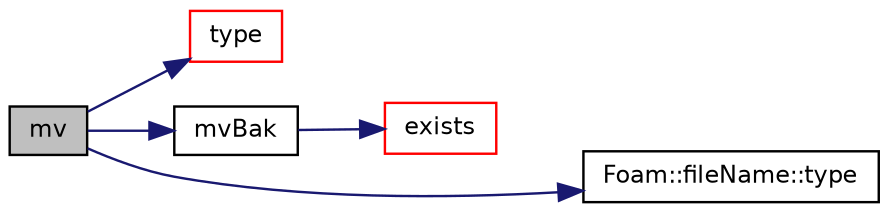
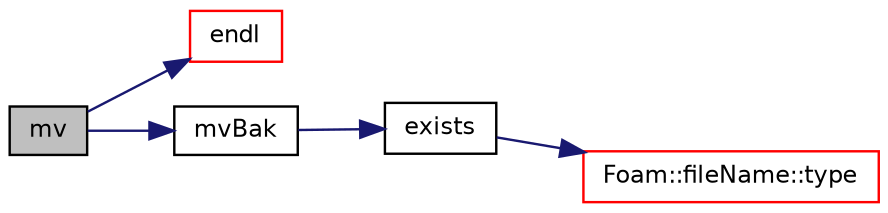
(236, 36) -> (236, 36)
(441, 128) -> (441, 128)
(731, 177) -> (731, 177)
(320, 193) -> (529, 143)
